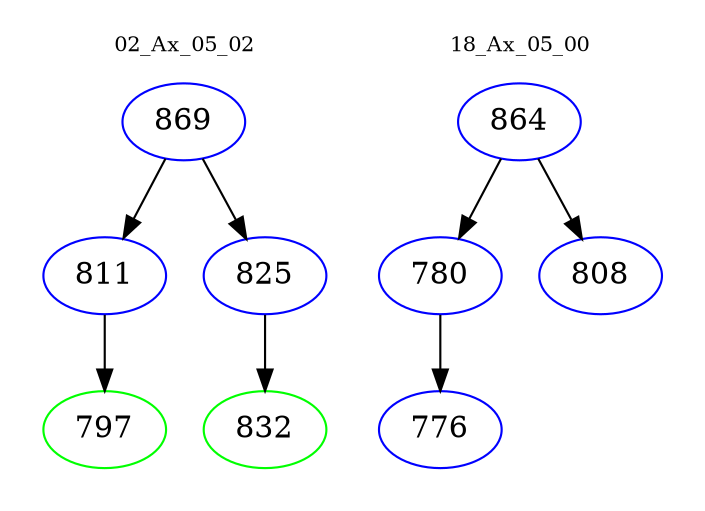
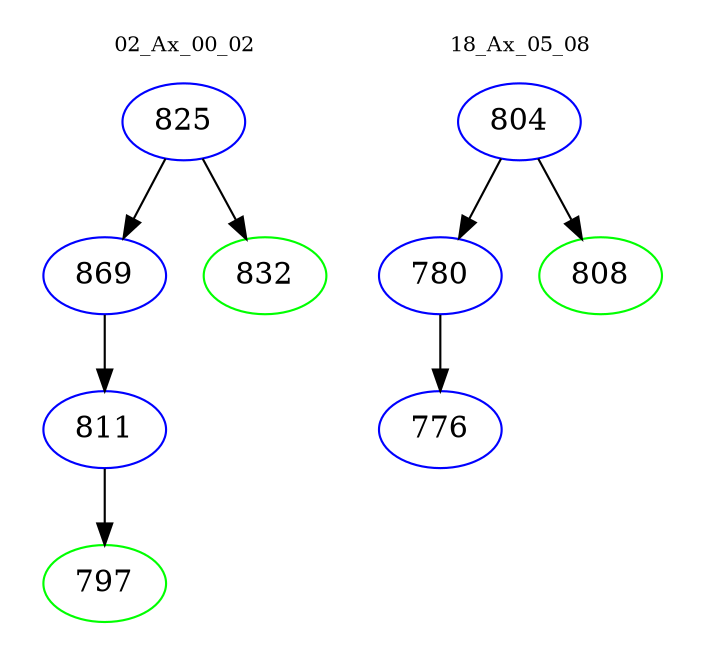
(185, 46) -> (185, 46)
(520, 46) -> (520, 46)
(519, 122) -> (519, 122)
(219, 189) -> (150, 189)
(601, 276) -> (601, 276)
